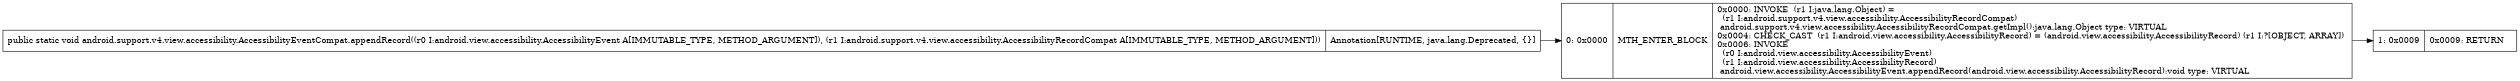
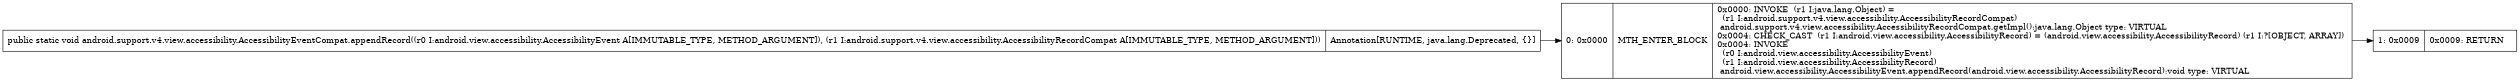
(1756, 45) -> (1756, 45)
